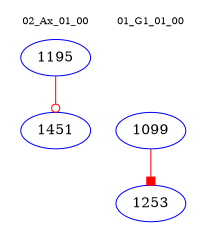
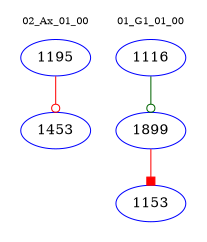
none -> (151, 58)
(56, 131) -> (56, 131)
(151, 131) -> (151, 131)
(151, 204) -> (151, 204)
